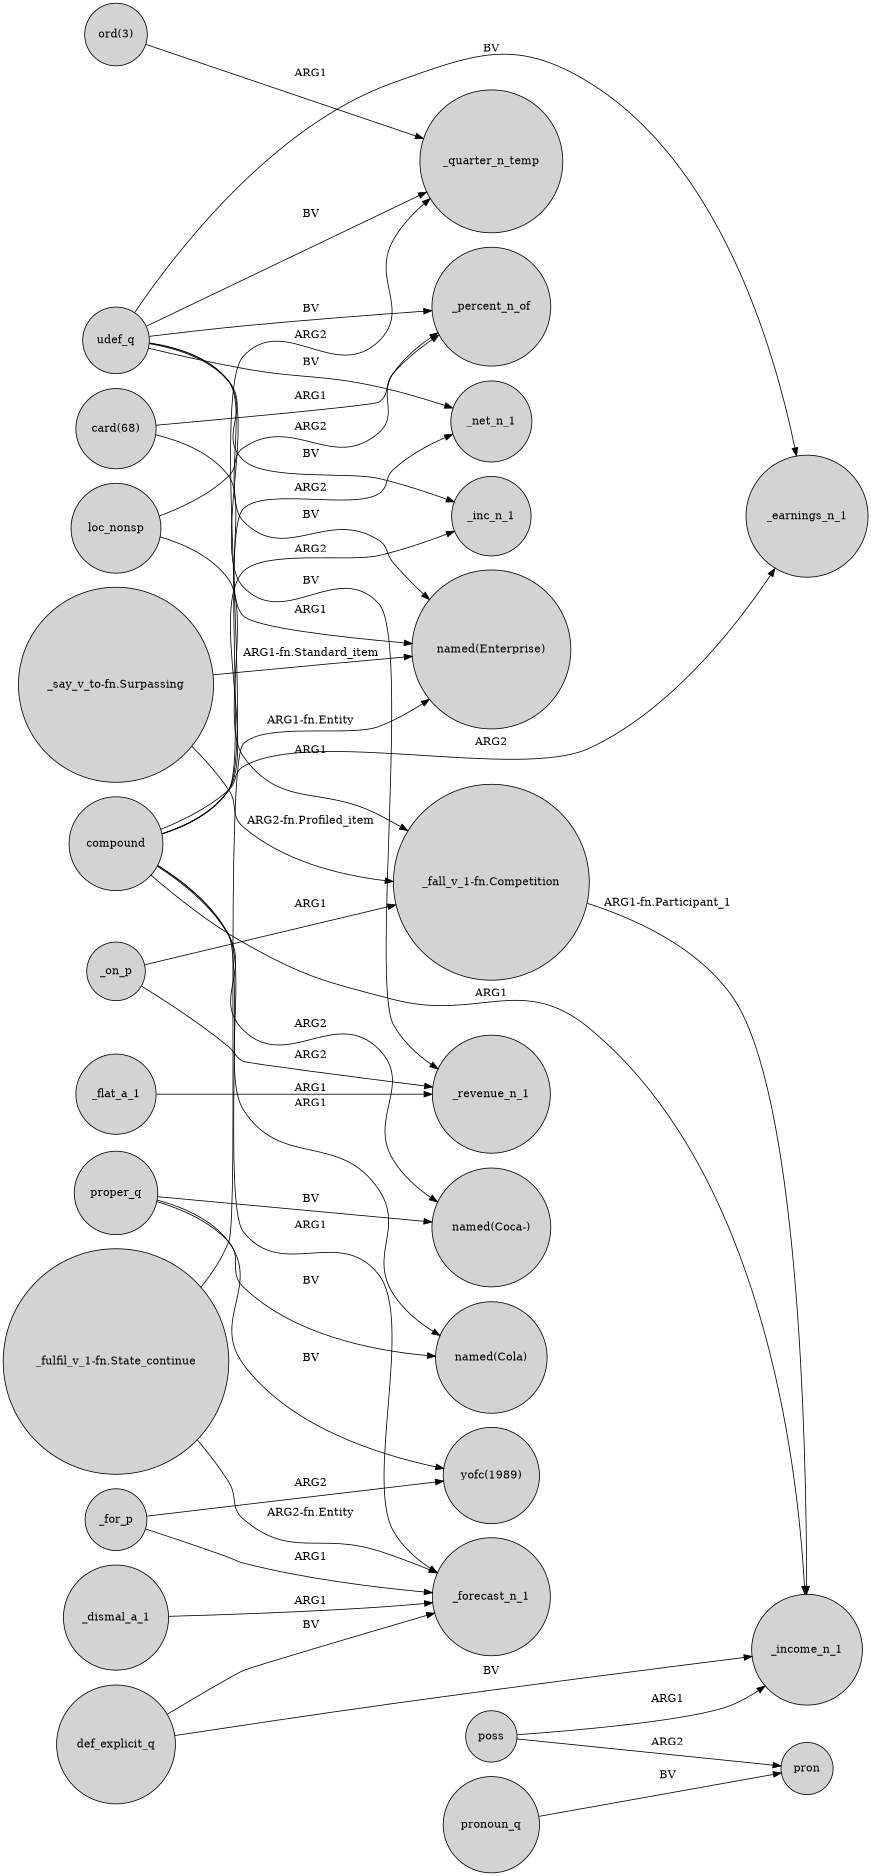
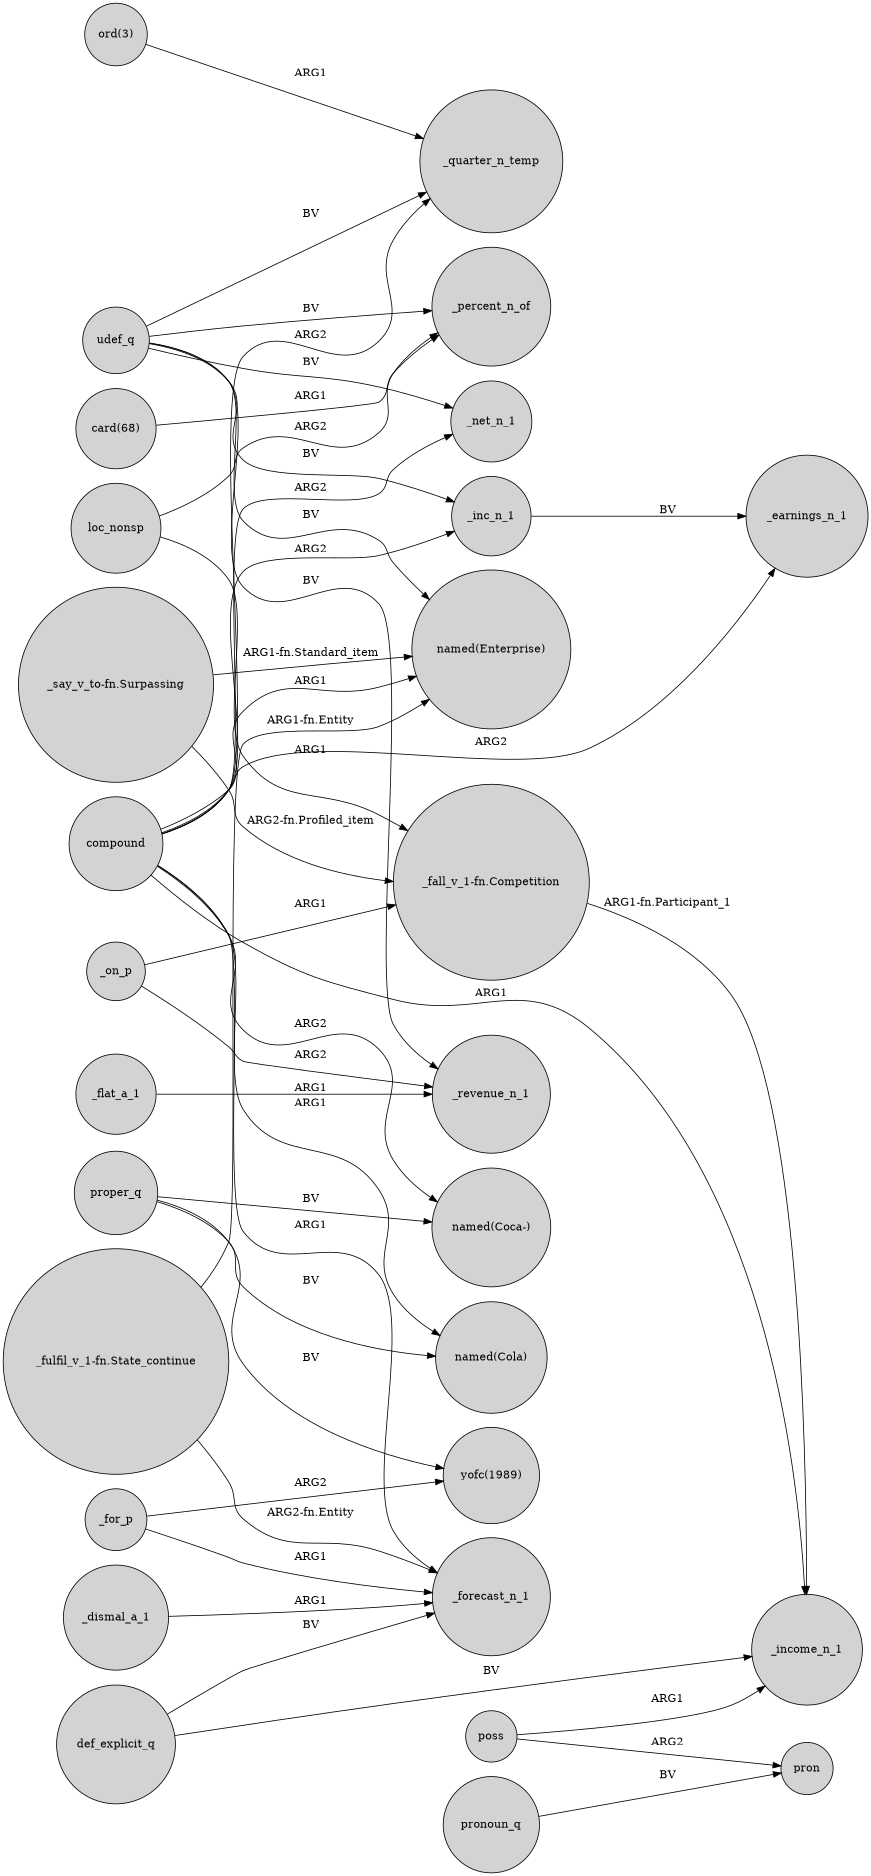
(531, 58) -> (634, 516)
(242, 613) -> (247, 708)
